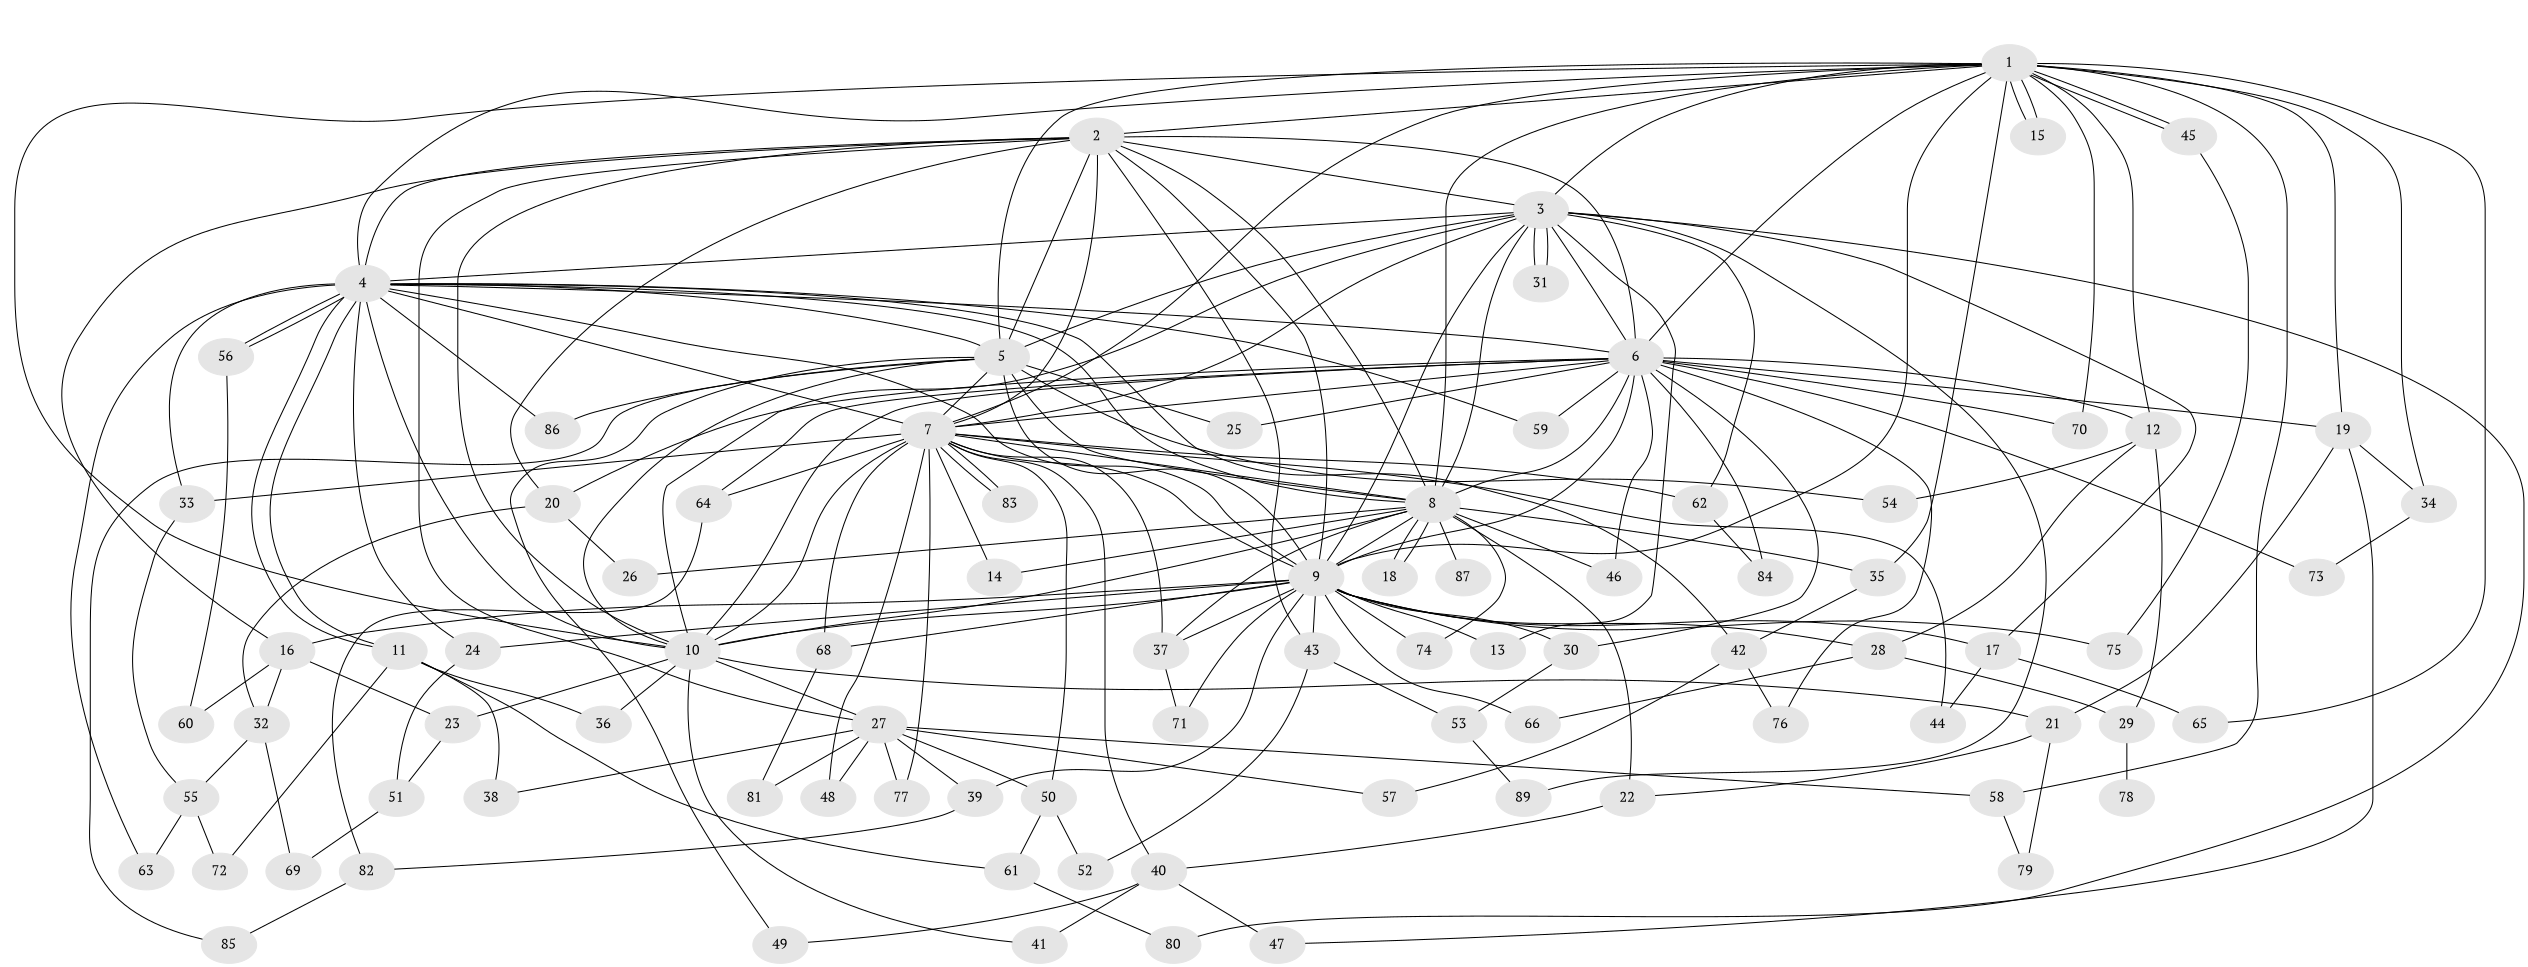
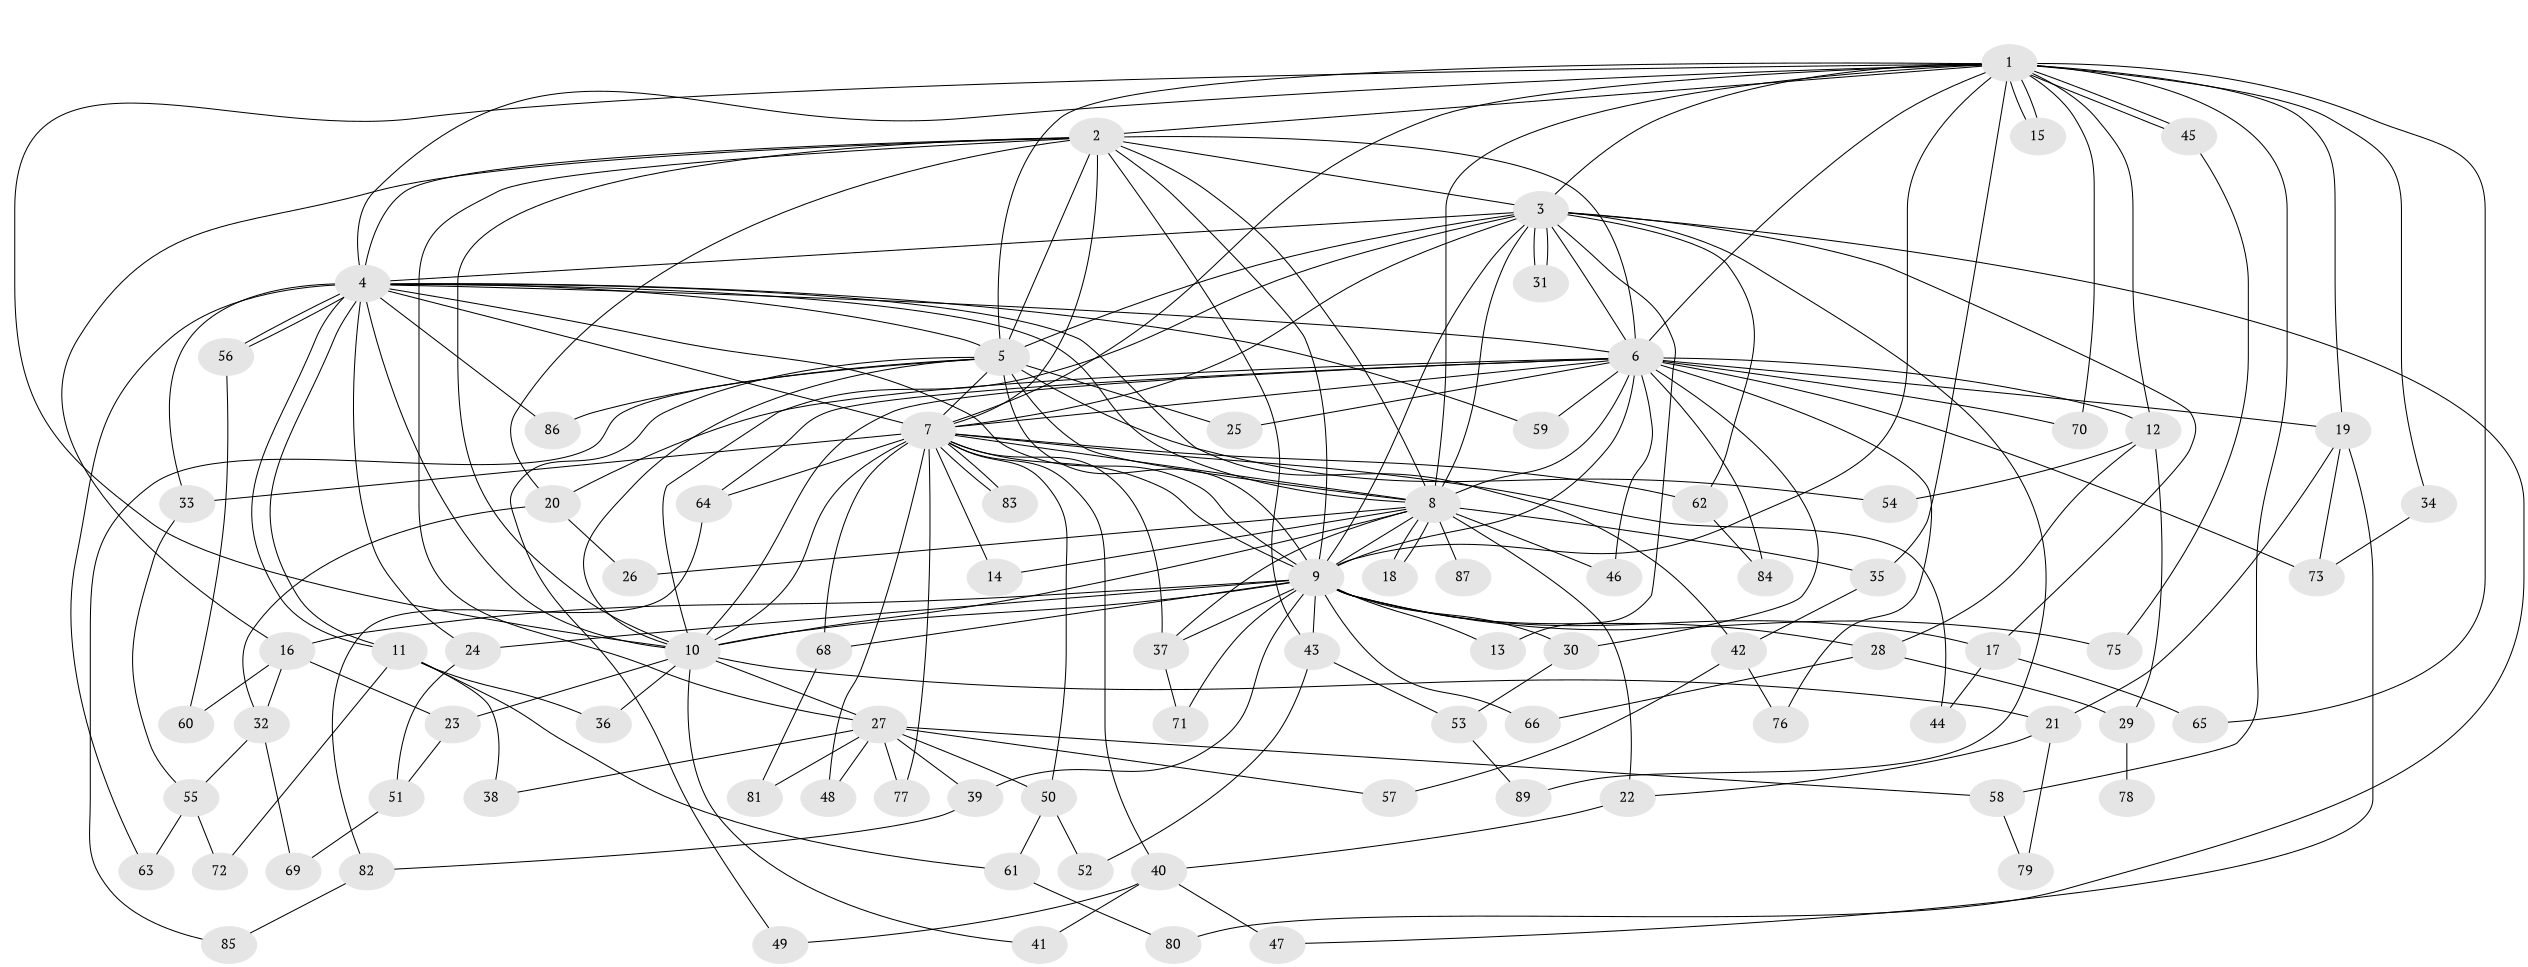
(2386, 467) -> (2330, 504)
(1424, 651) -> none
